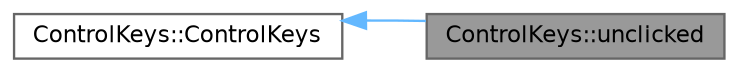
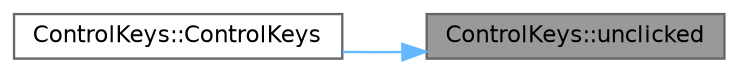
(396, 21) -> (372, 52)
